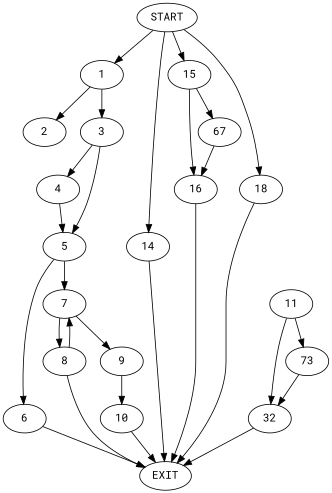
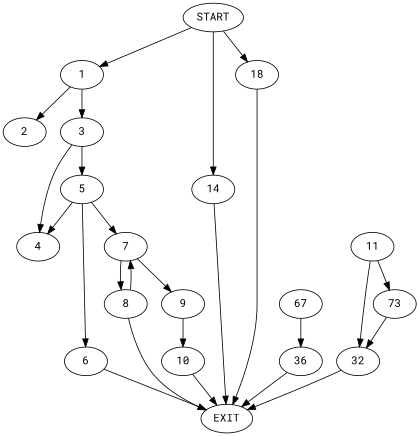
(189, 75) -> none
(196, 189) -> (301, 361)
(61, 214) -> (63, 215)
